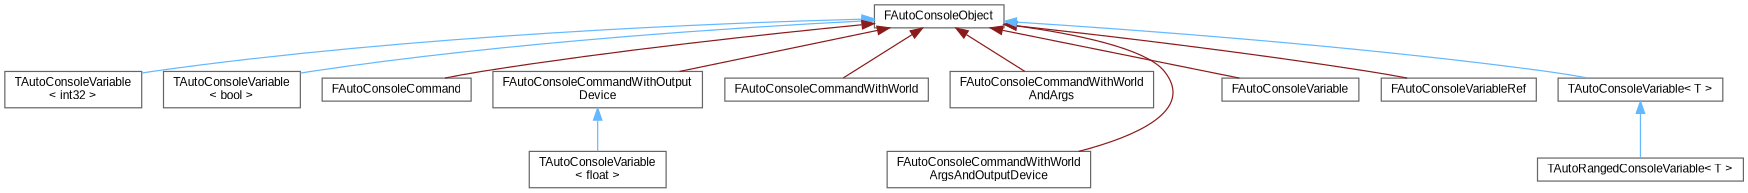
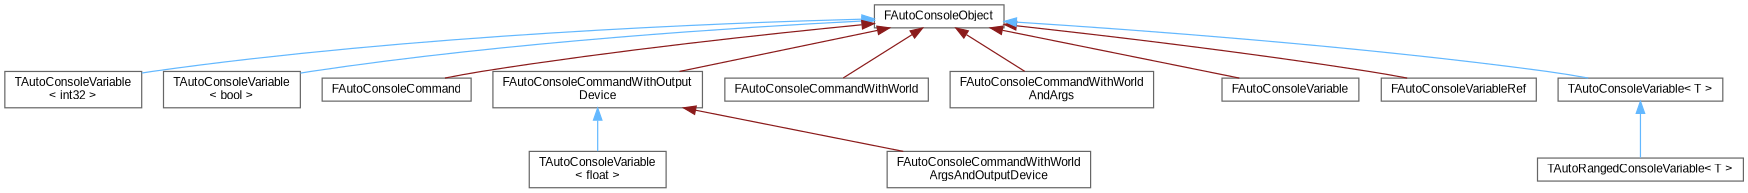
(1164, 71) -> (799, 131)
